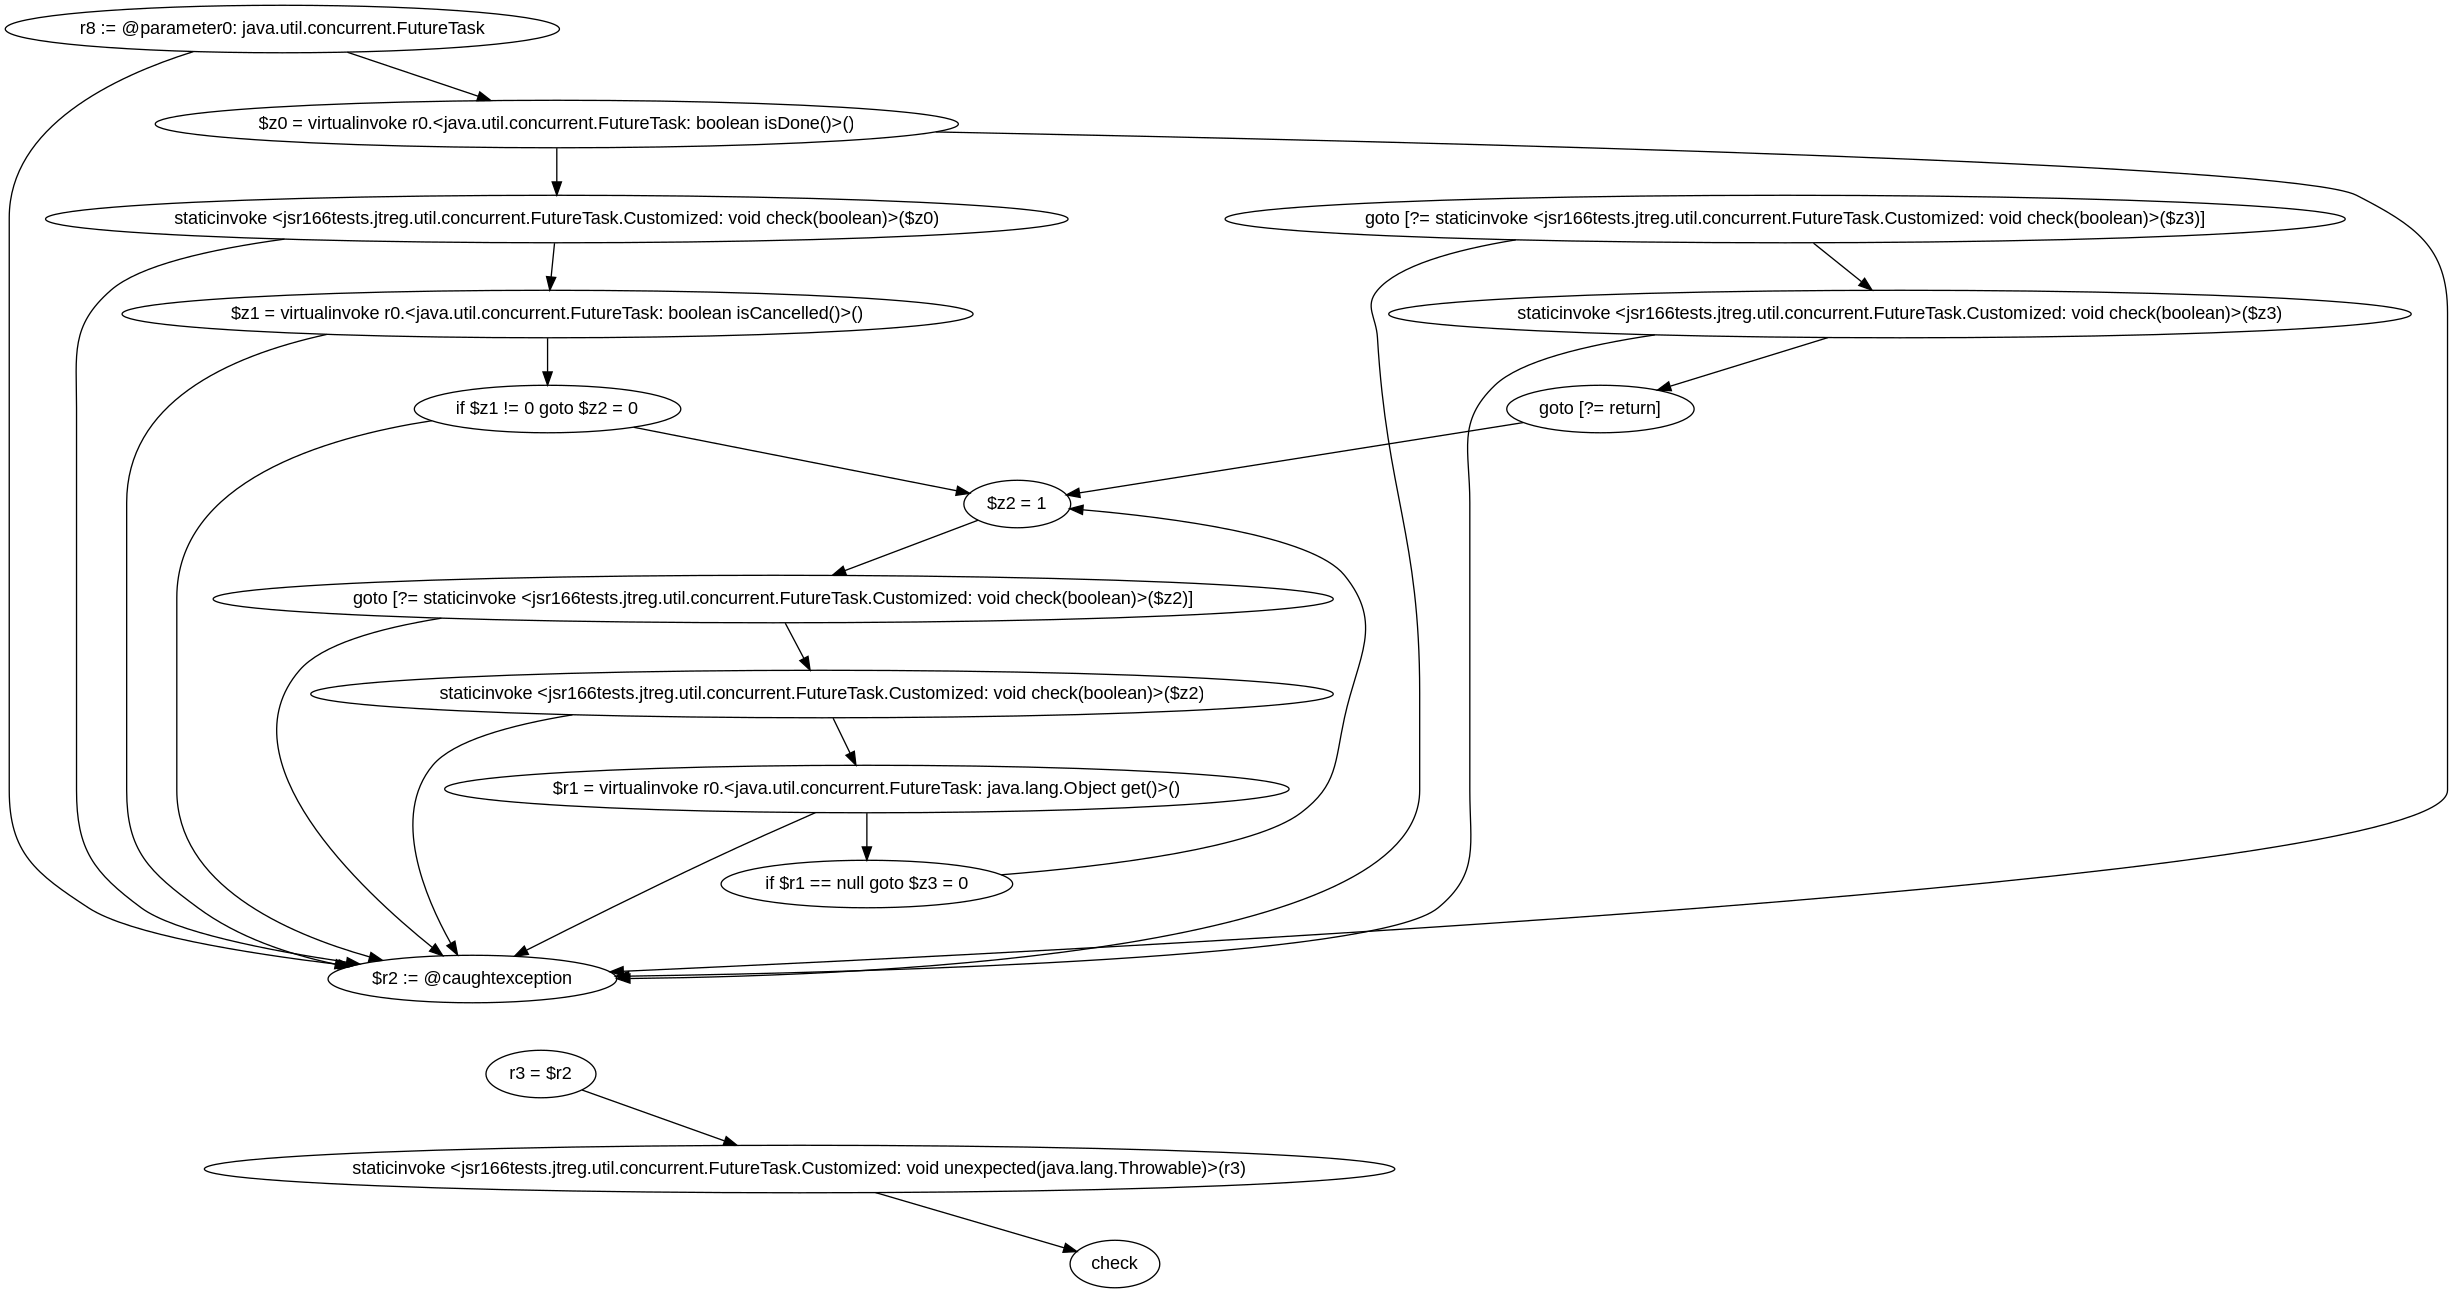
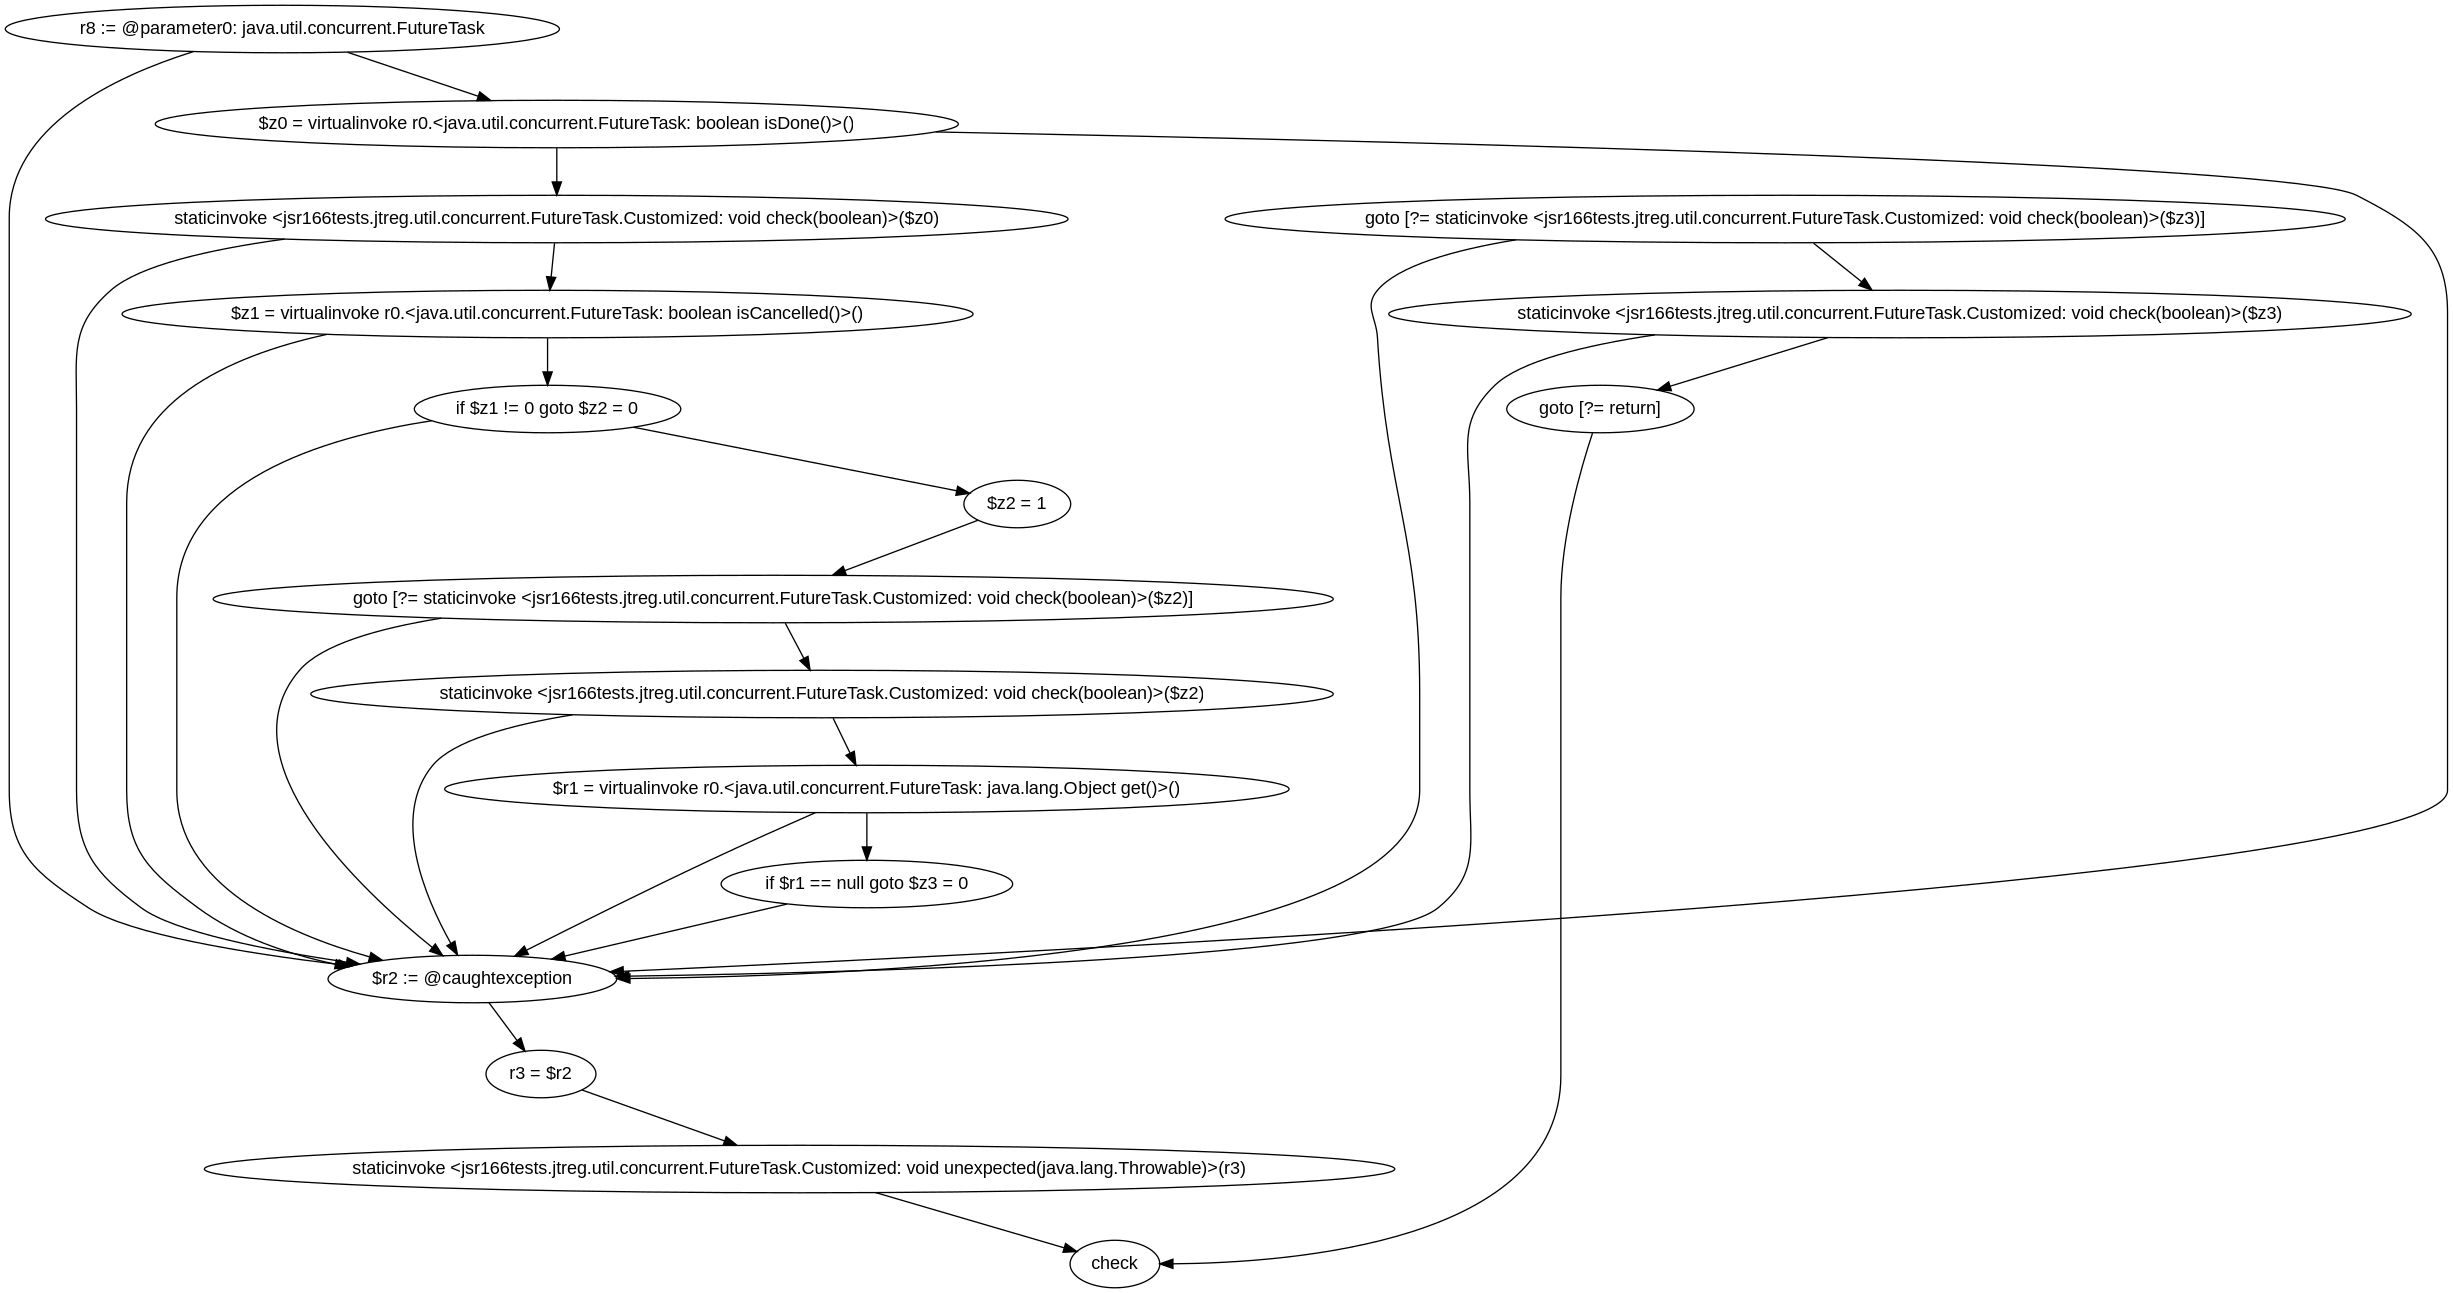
(1301, 458) -> (1561, 989)
(1345, 714) -> (676, 930)
none -> (503, 1022)
